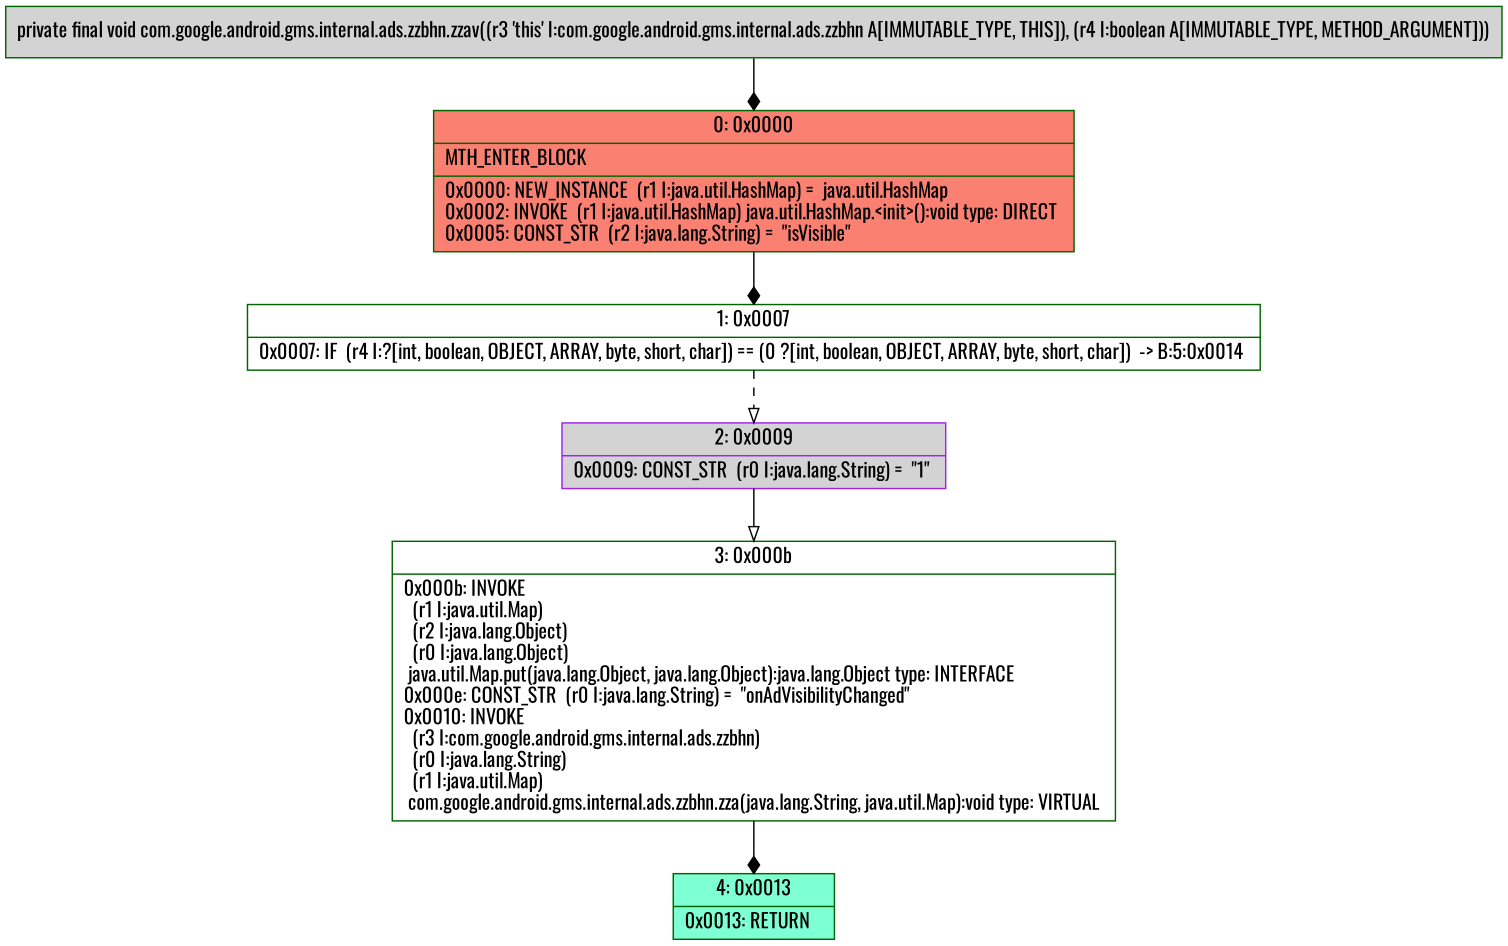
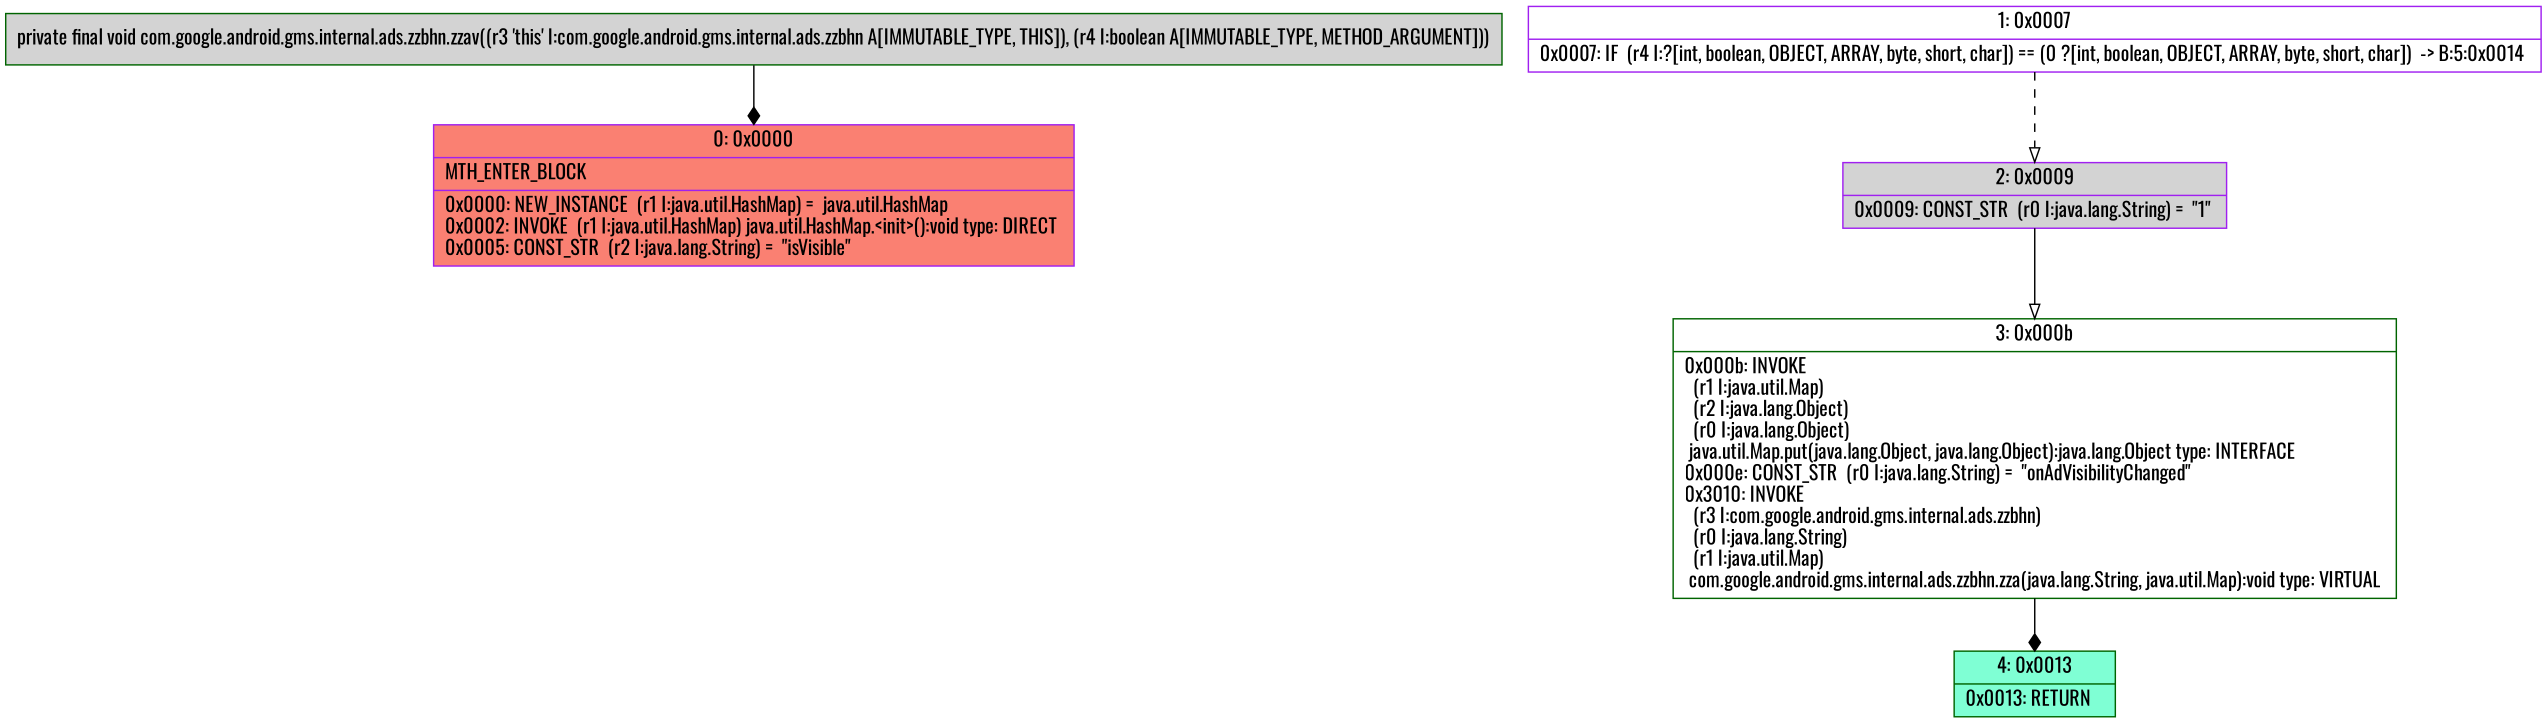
(754, 181) -> (754, 195)
(754, 270) -> none
(754, 337) -> (2035, 39)
(469, 718) -> (1749, 496)
